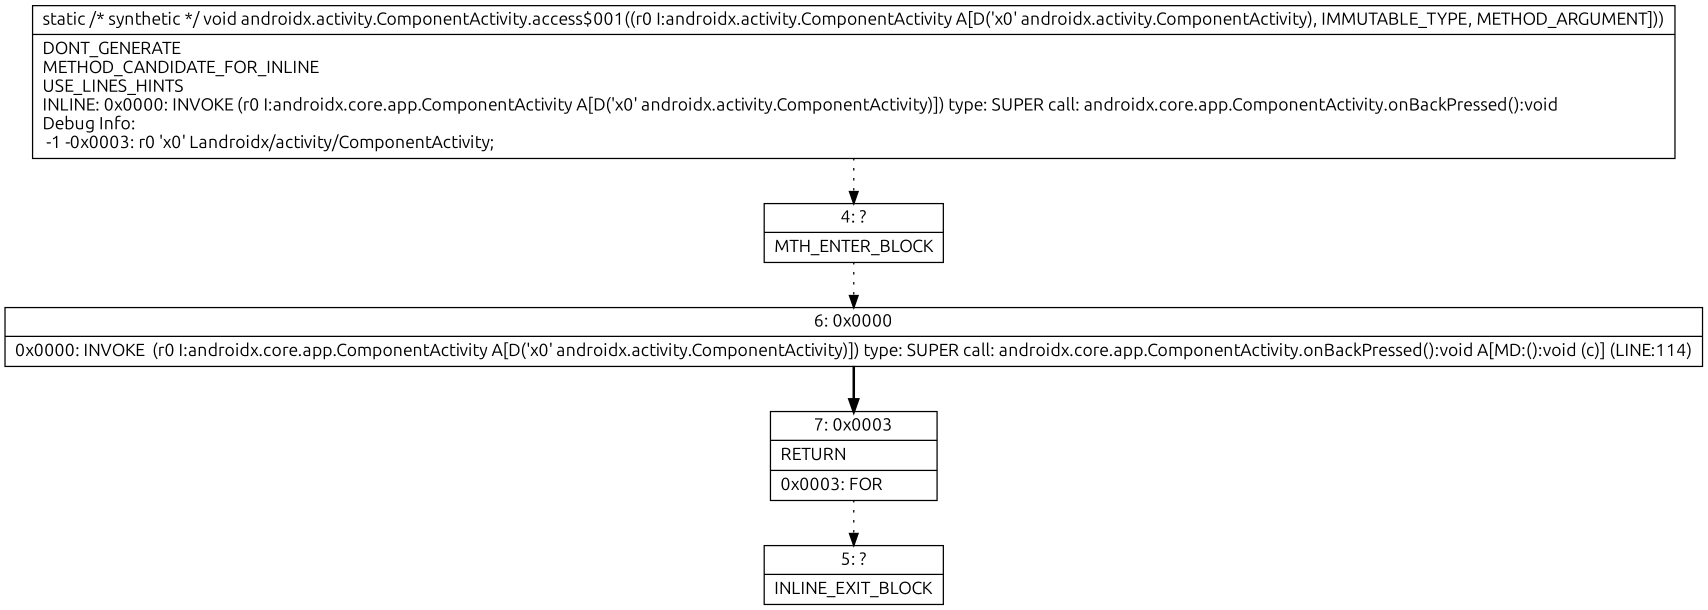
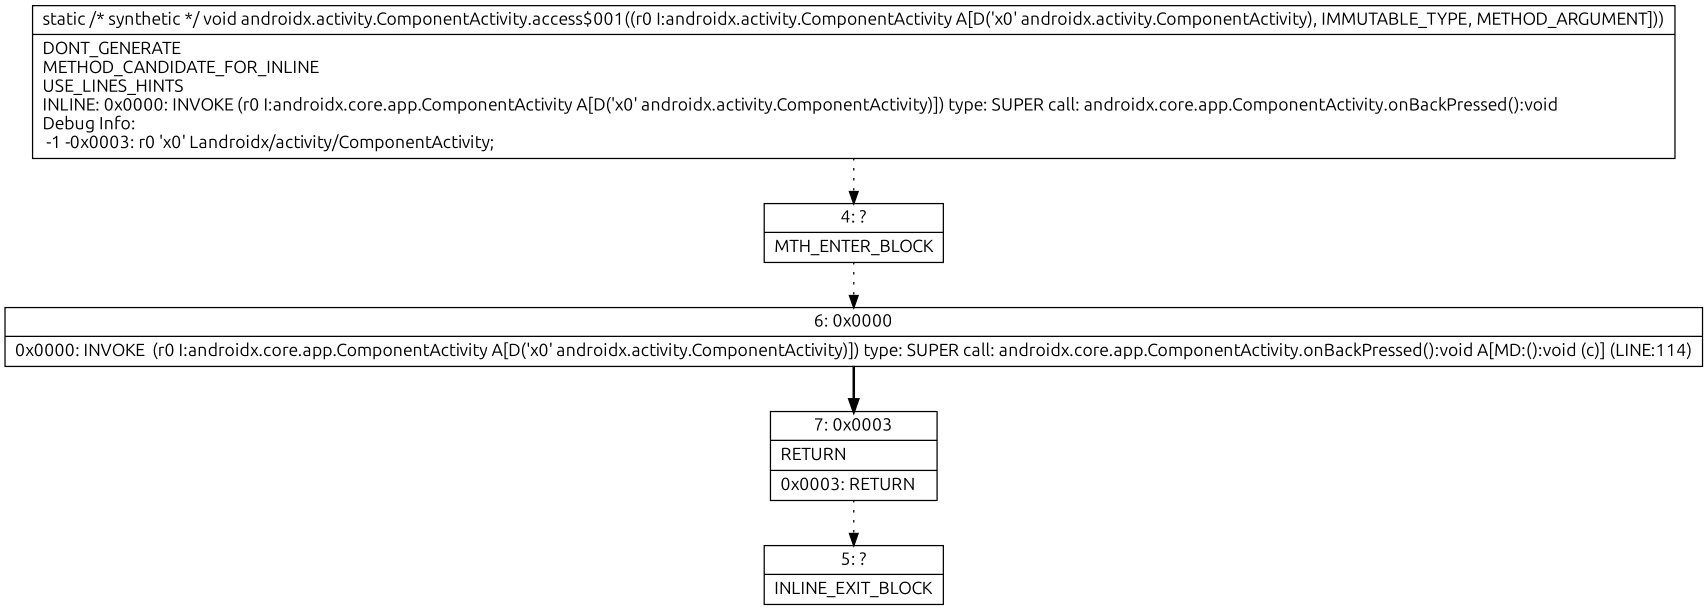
(837, 485) -> (854, 485)
